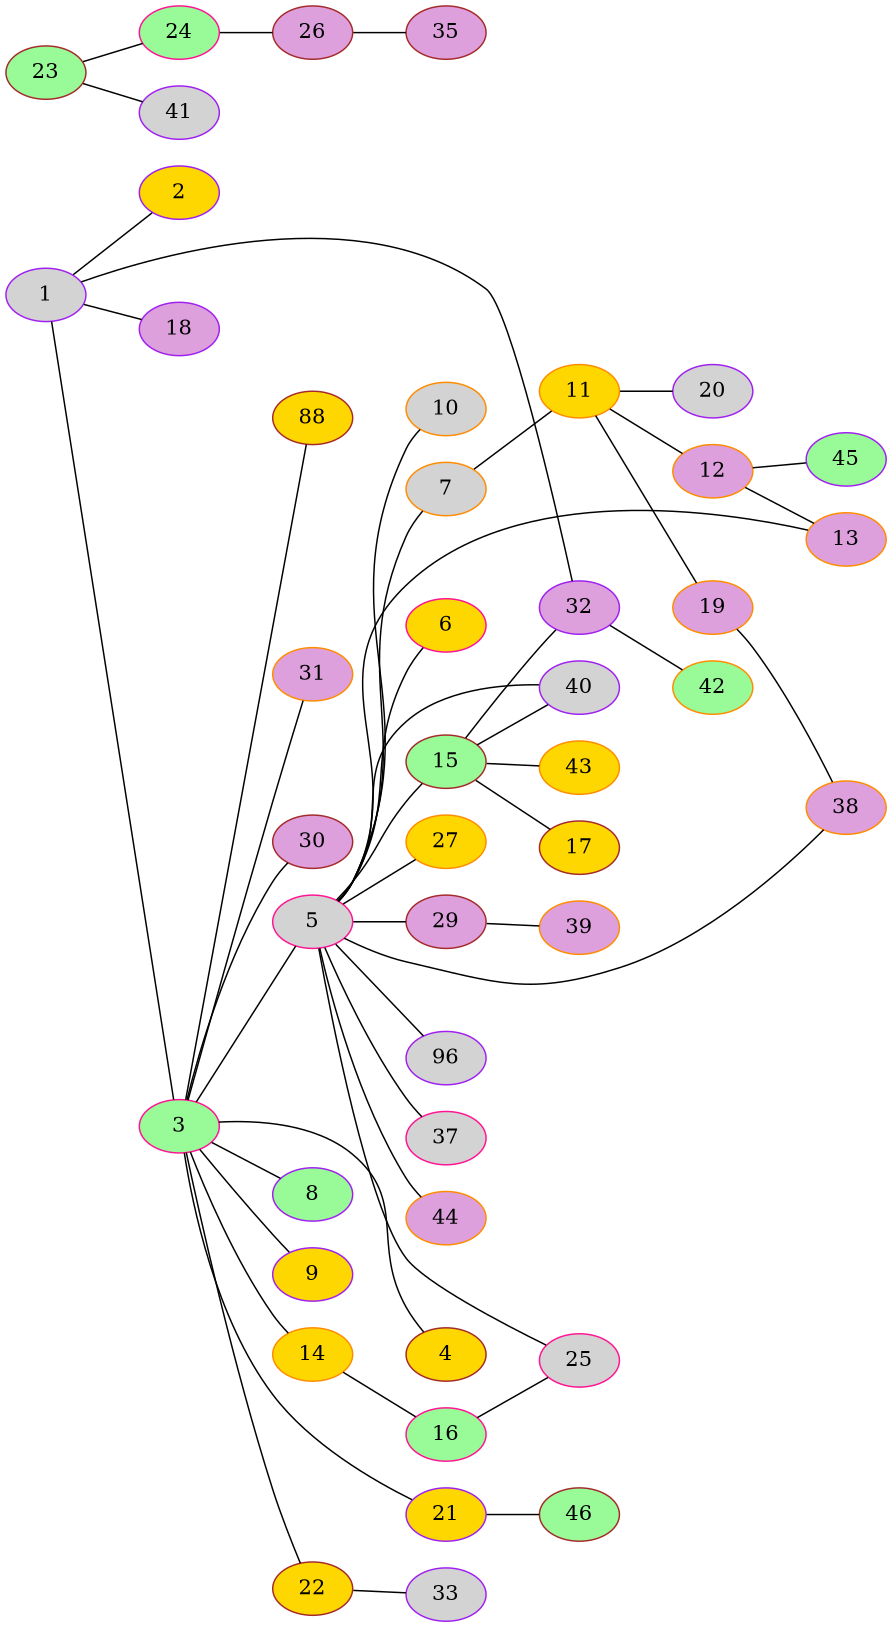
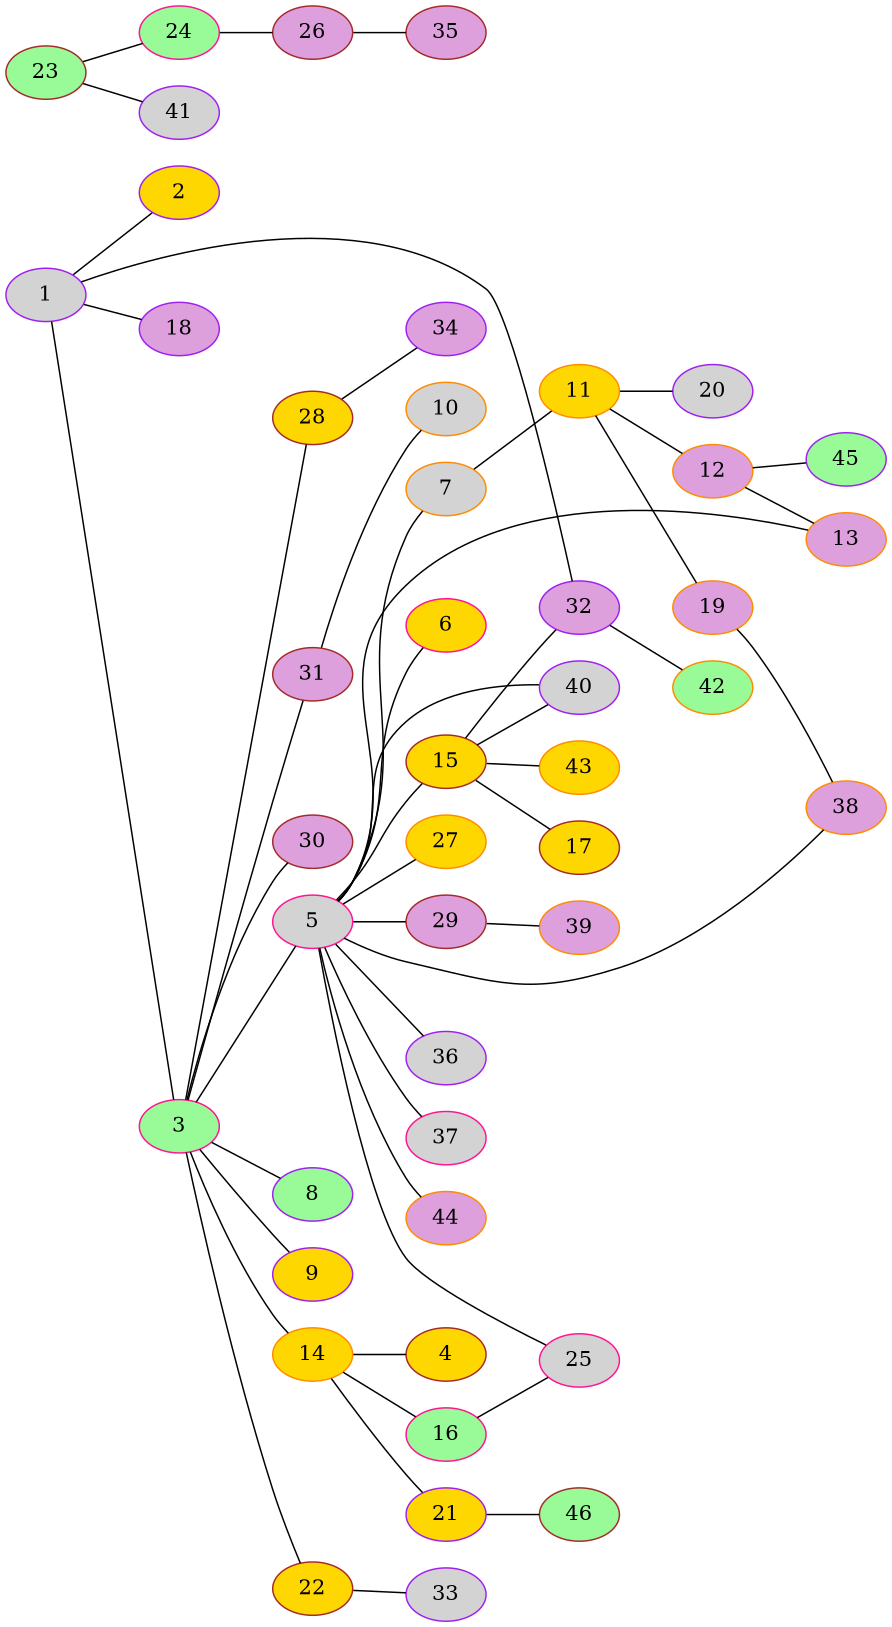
none -> (446, 329)
(313, 418) -> (313, 418)
(374, 604) -> (362, 534)
(313, 674) -> (313, 674)
(446, 762) -> (446, 762)
(446, 1058) -> (446, 1058)
(354, 1156) -> (380, 1354)
(250, 1359) -> (375, 1437)
